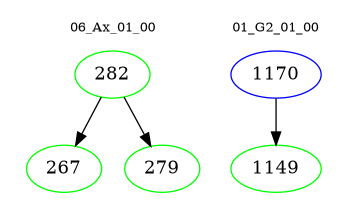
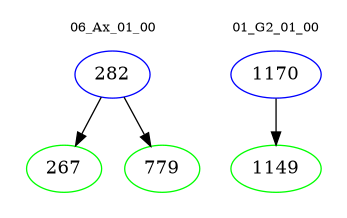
(113, 75) -> (113, 75)
(162, 169) -> (162, 169)
